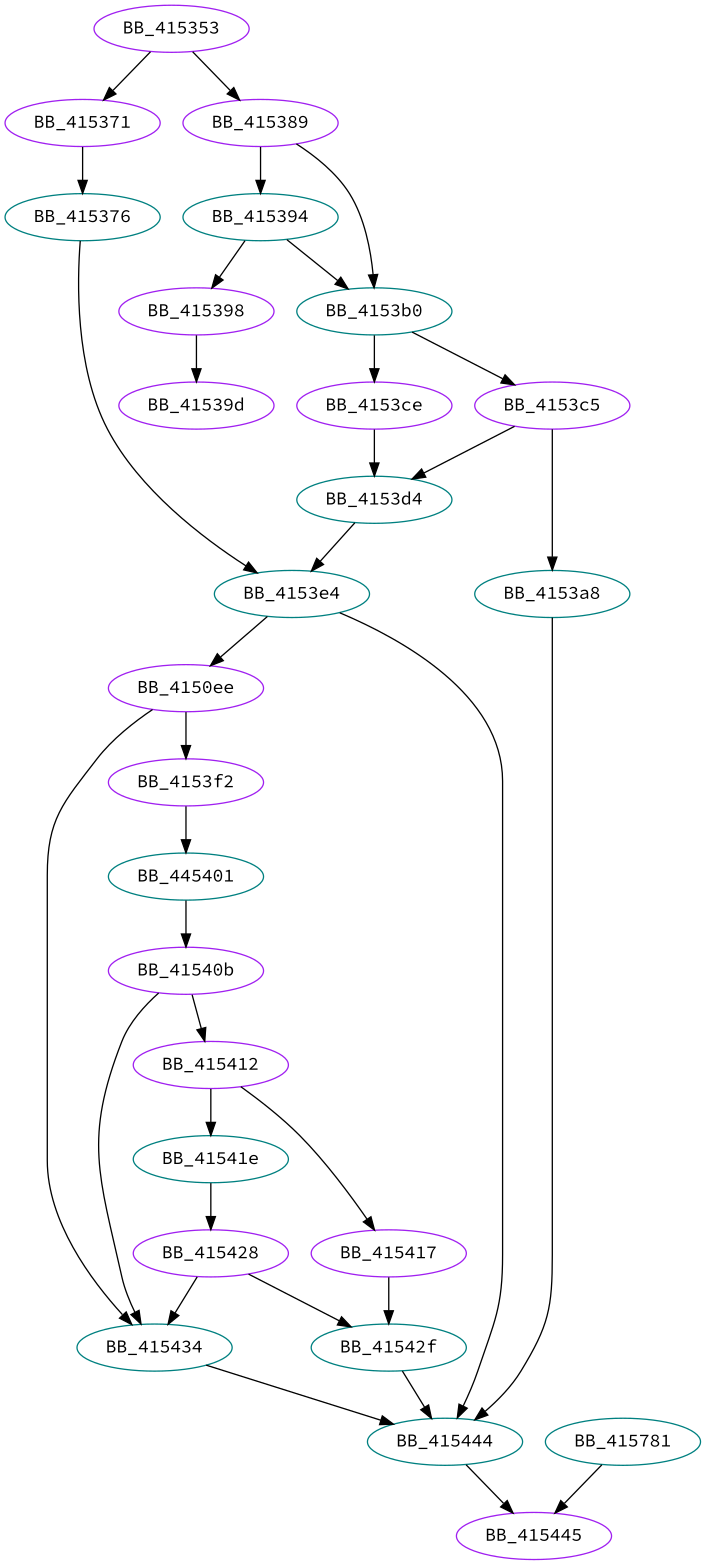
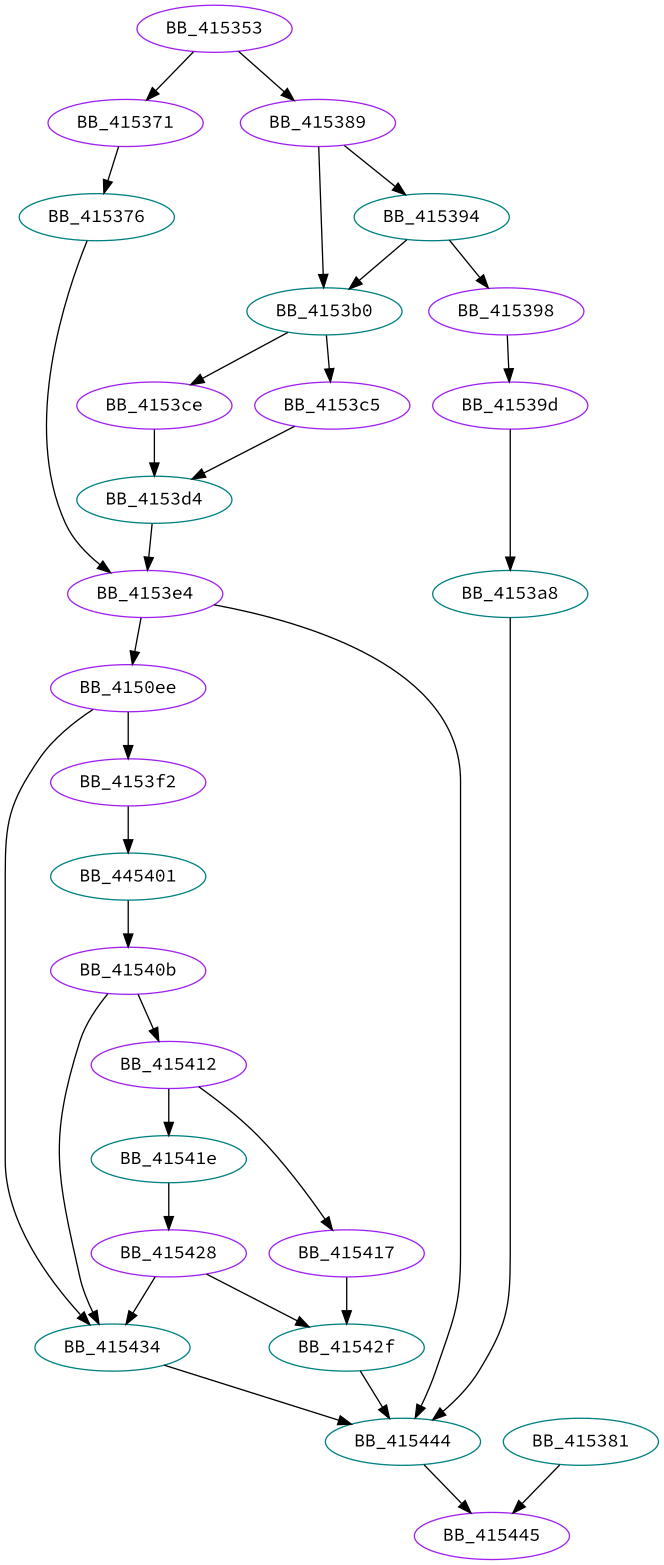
(552, 493) -> (510, 493)
(292, 594) -> (145, 594)
(623, 1442) -> (581, 1442)
